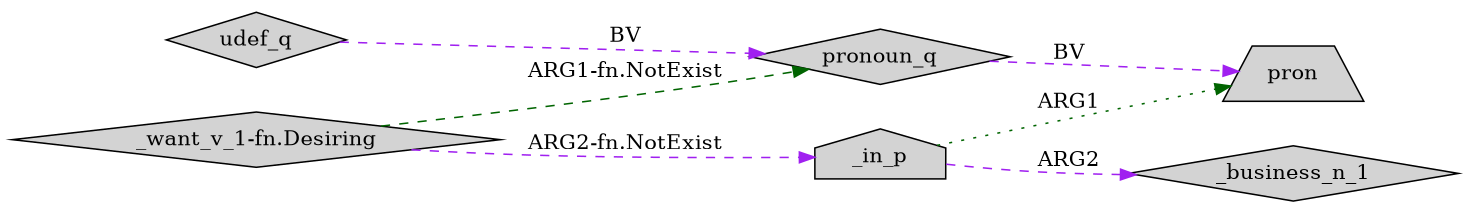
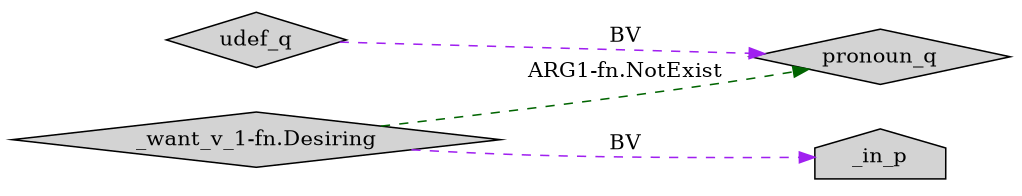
(1293, 74) -> none
(625, 143) -> (625, 143)
(1293, 173) -> none
